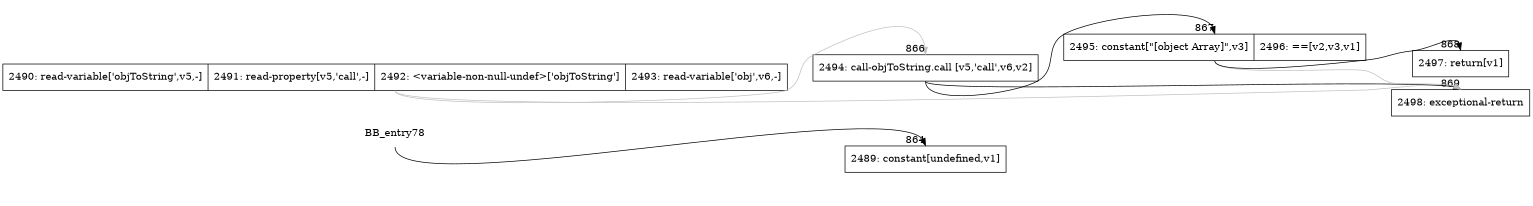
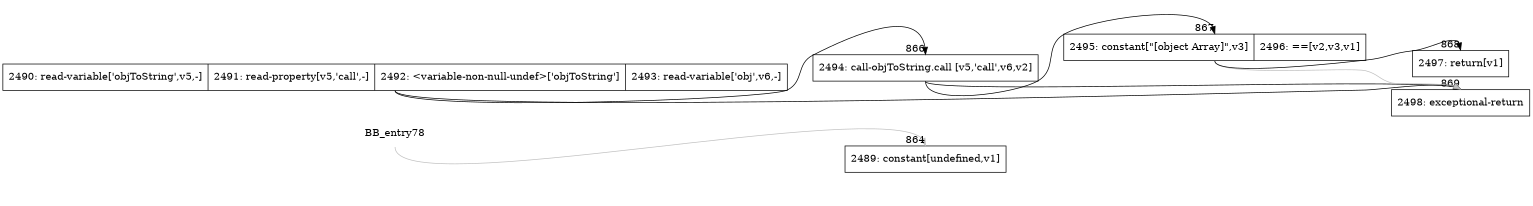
(705, 98) -> (705, 98)
(924, 100) -> (924, 100)
(657, 147) -> (657, 147)
